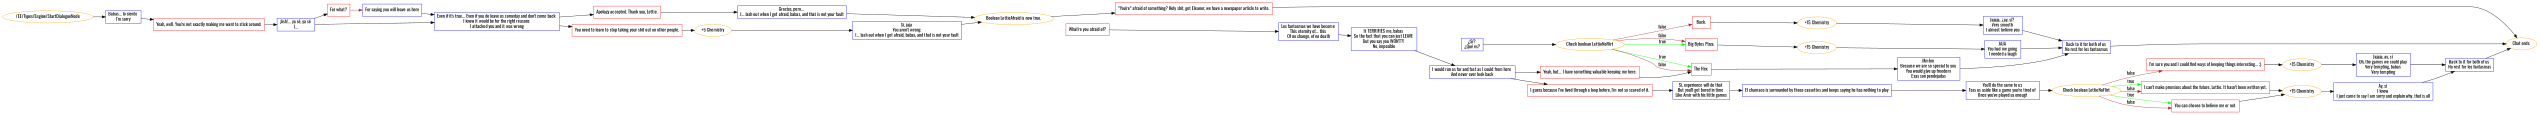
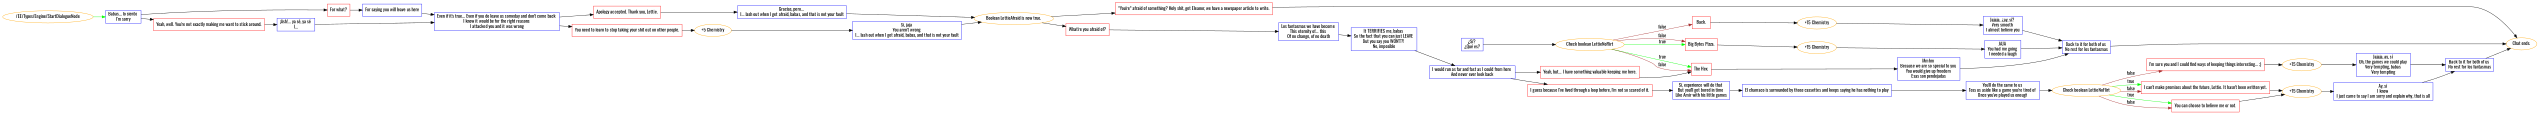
(354, 10) -> (354, 10)
(98, 17) -> (98, 17)
(320, 17) -> (232, 11)
none -> (1052, 24)
